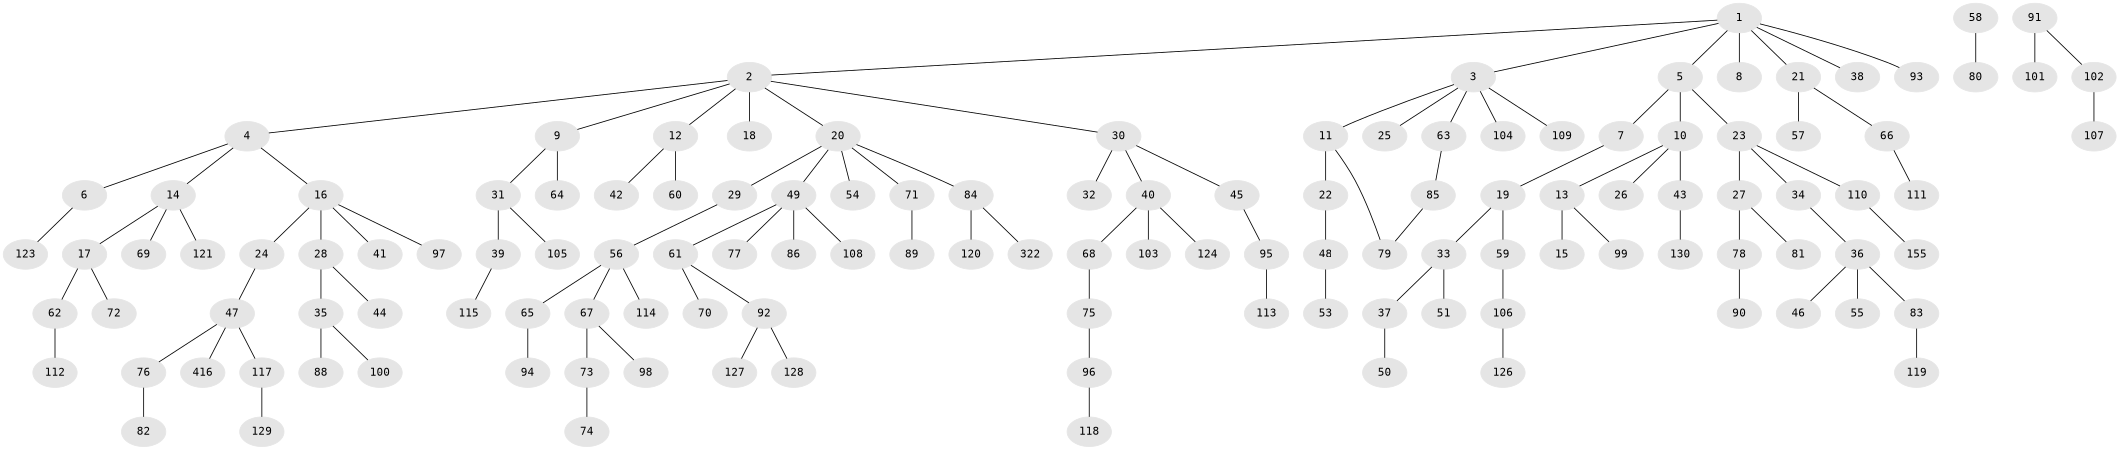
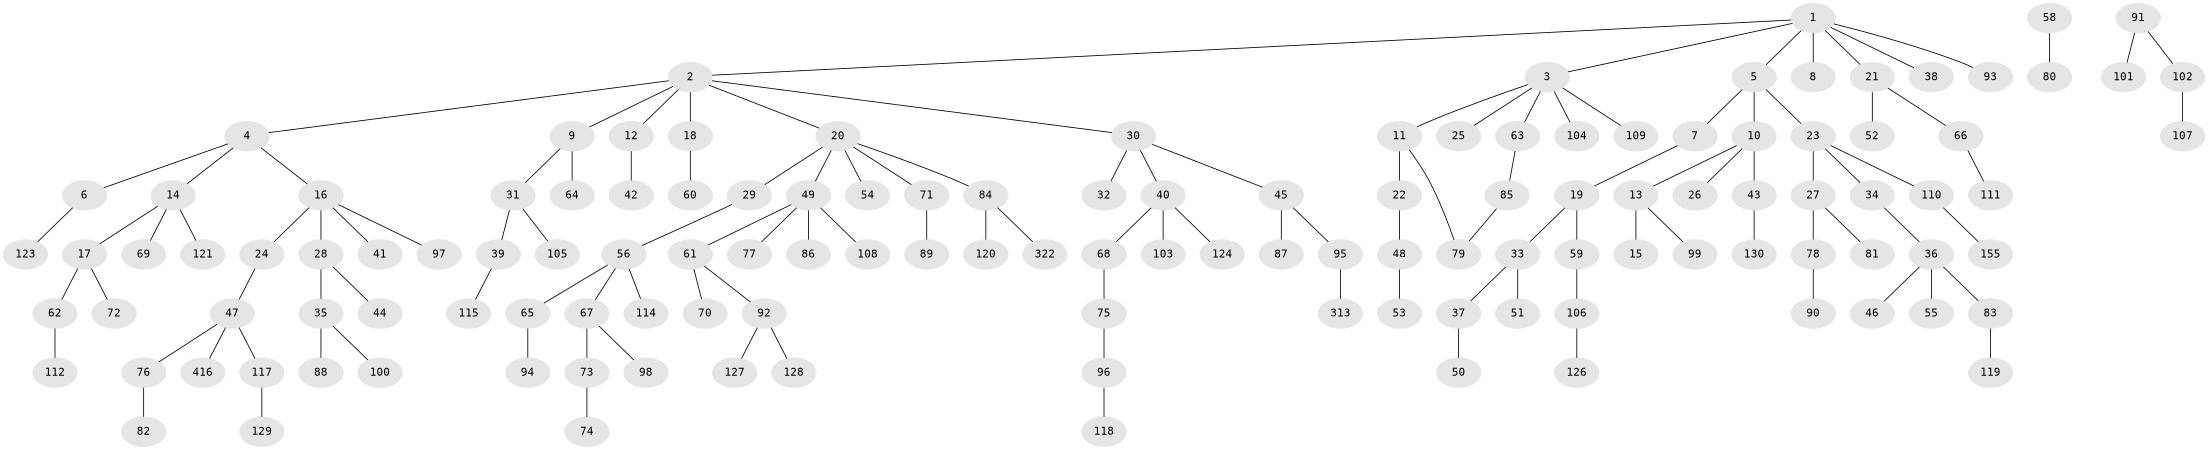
(1798, 136) -> (1872, 136)
(676, 166) -> (690, 166)
none -> (1281, 254)
(1267, 314) -> (1340, 314)
